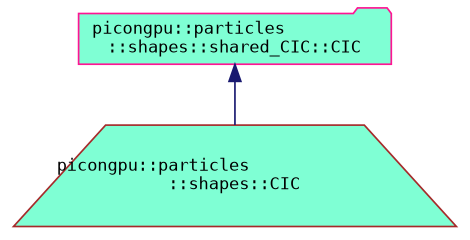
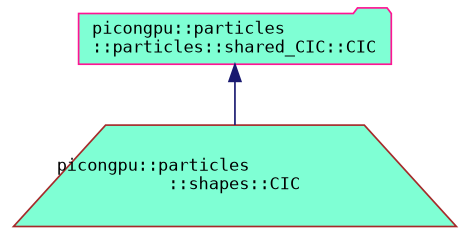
(235, 39) -> (235, 39)
